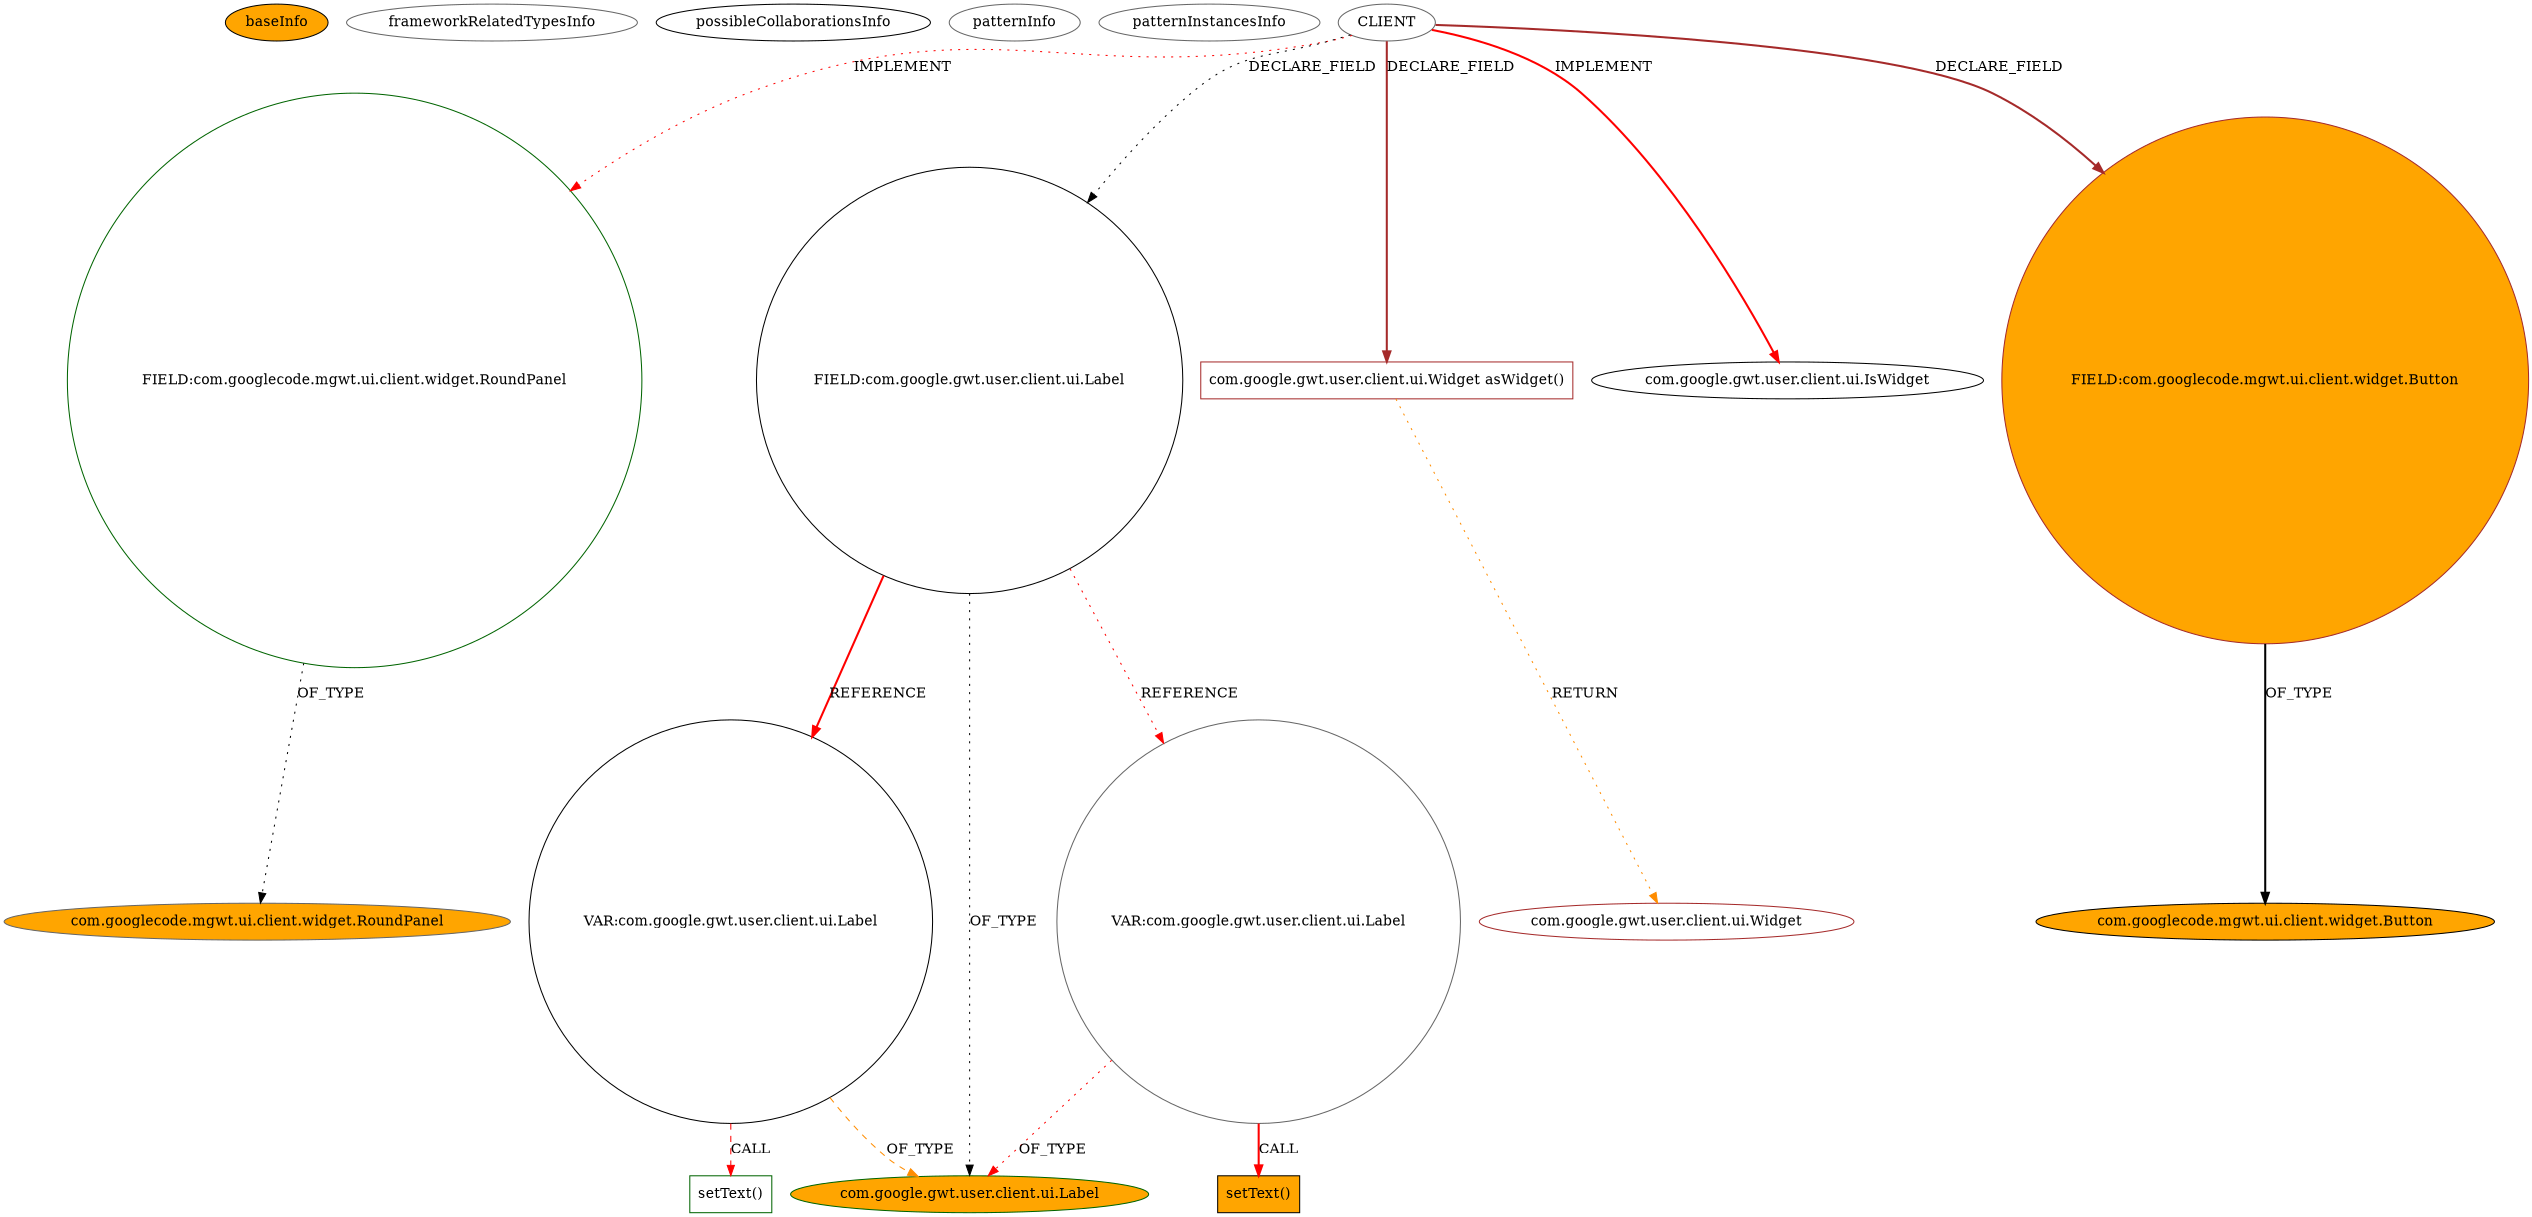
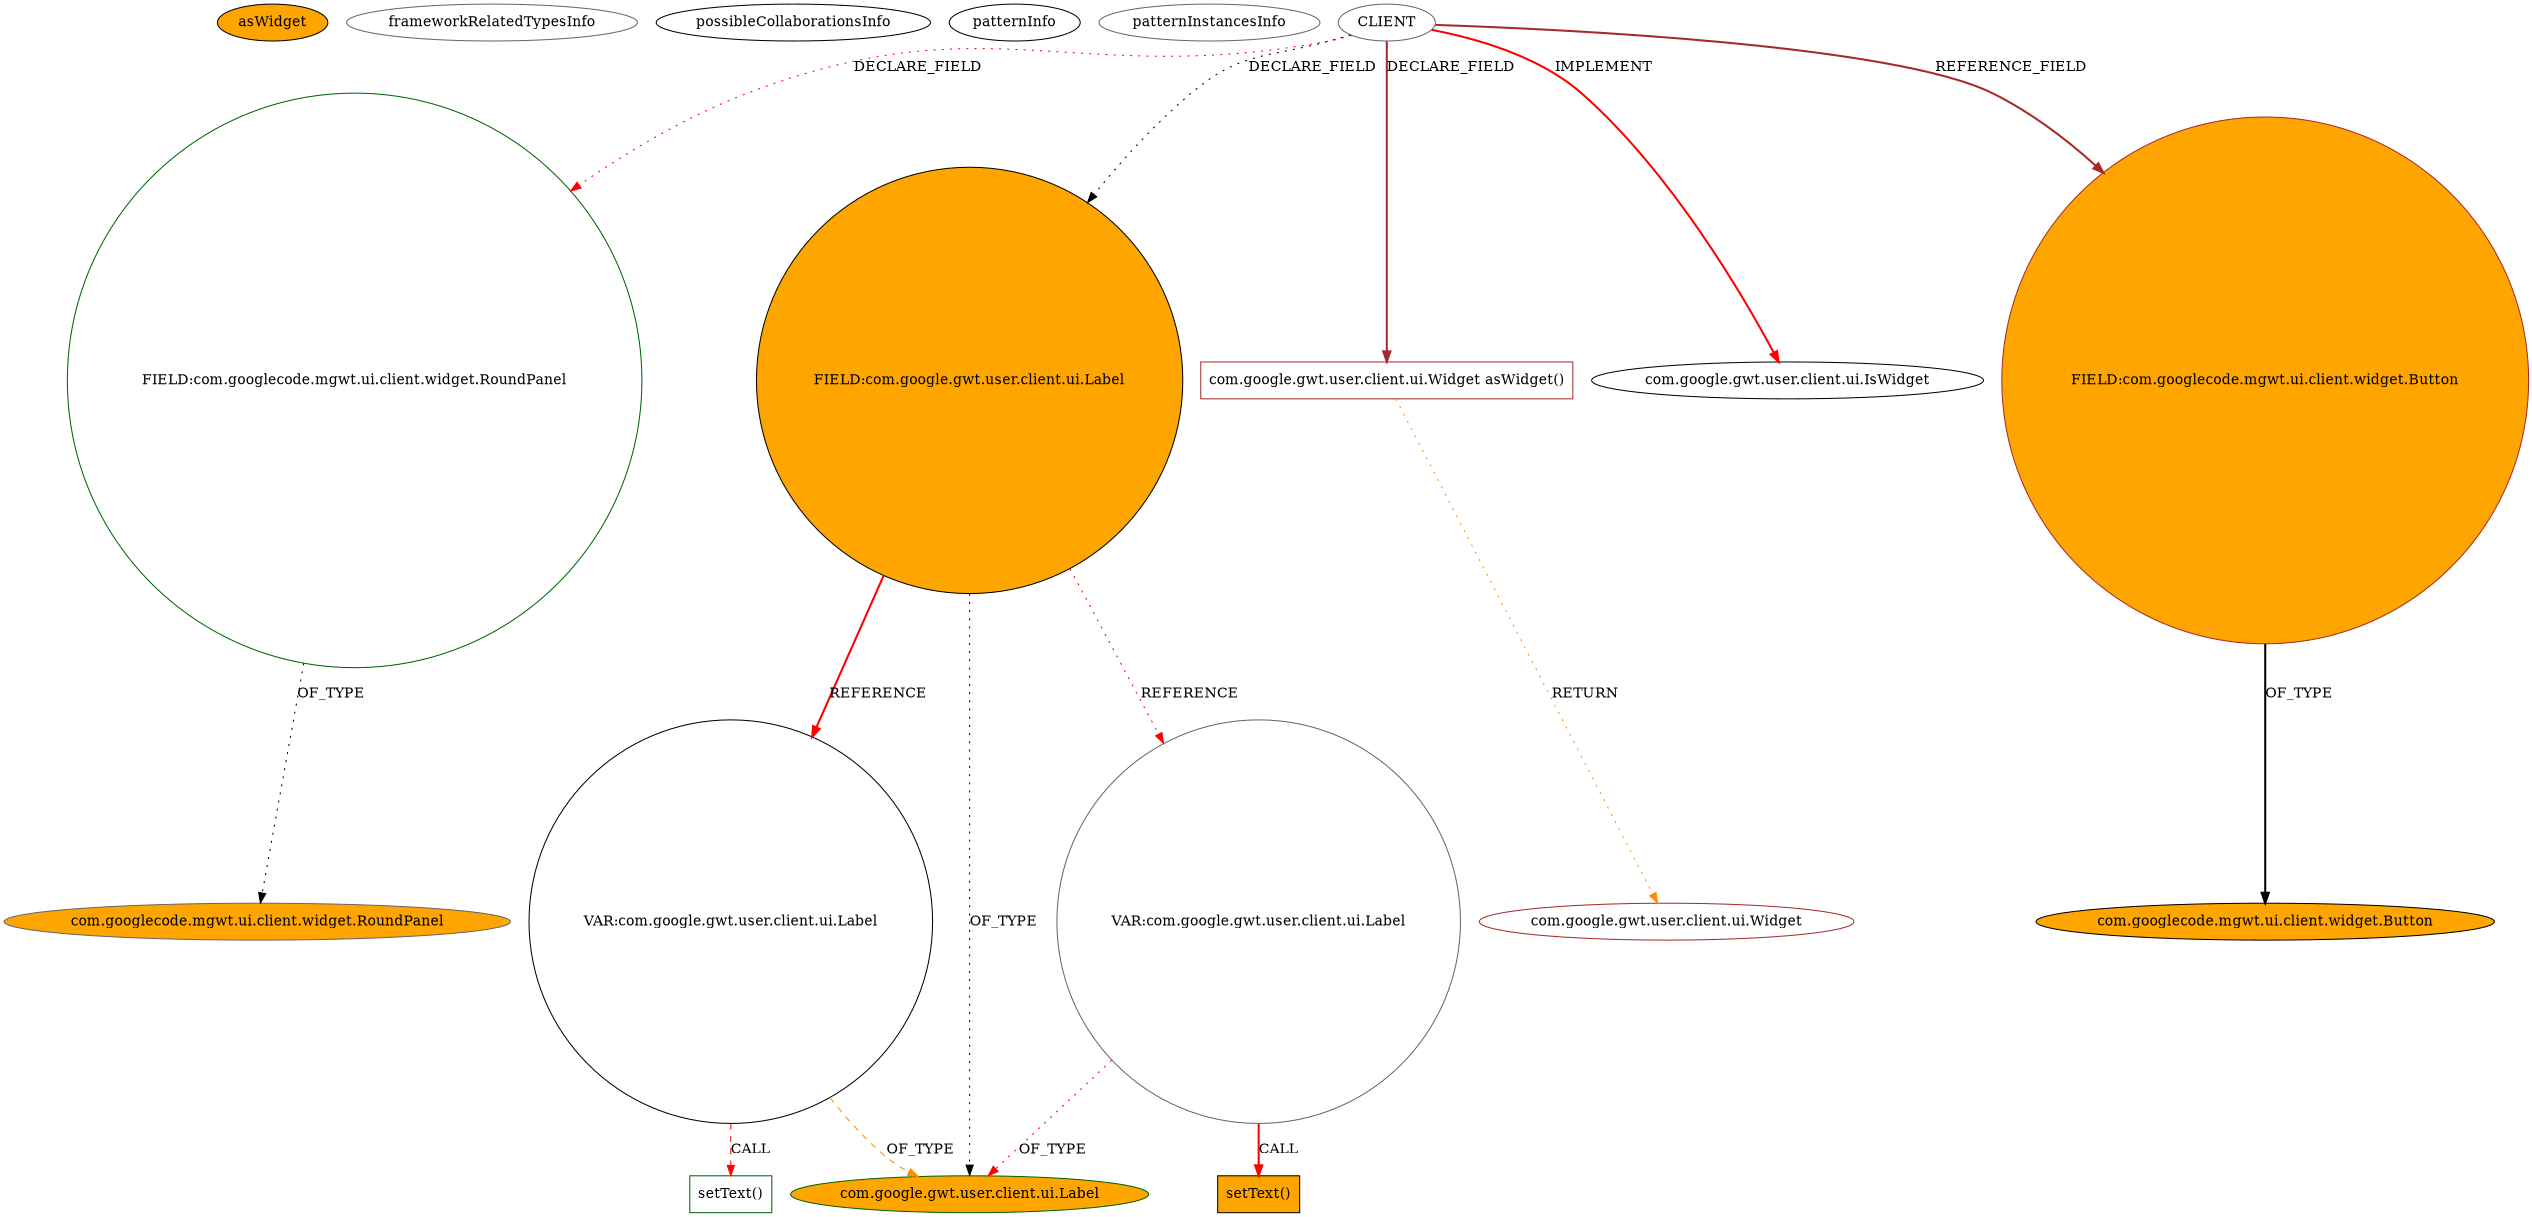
(277, 23) -> (273, 23)
(1015, 23) -> (1015, 23)
(902, 67) -> (918, 67)
(1999, 67) -> (2011, 67)
(970, 380) -> (970, 380)
